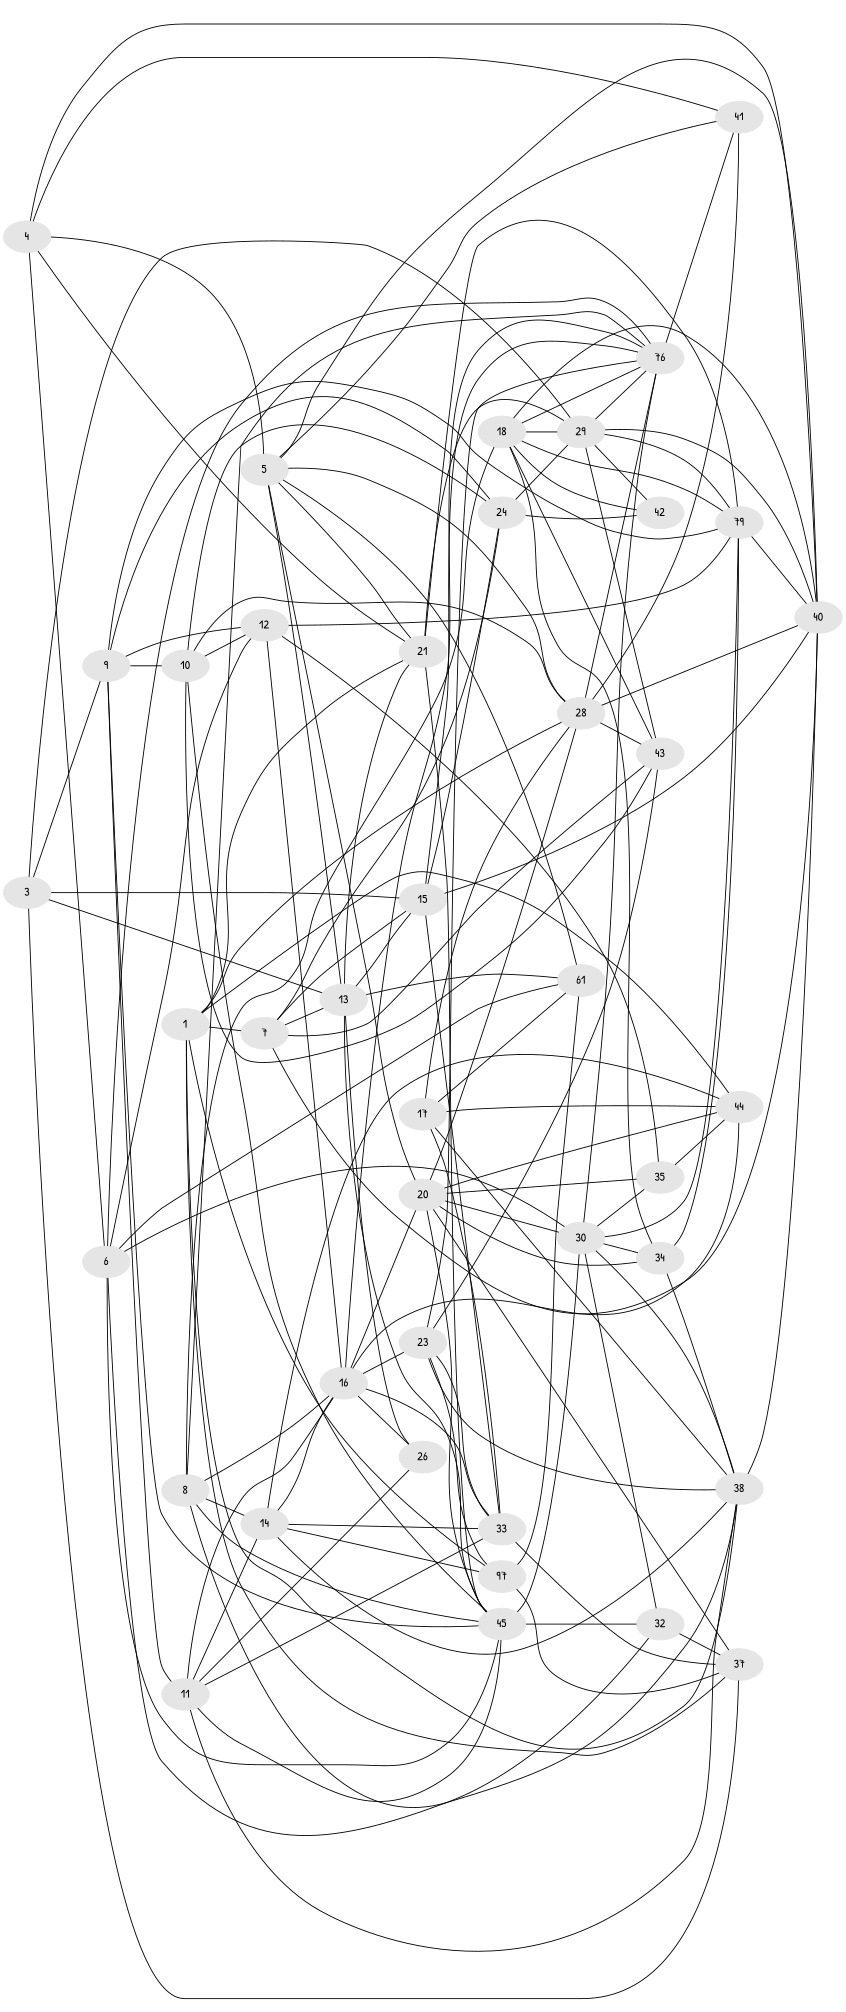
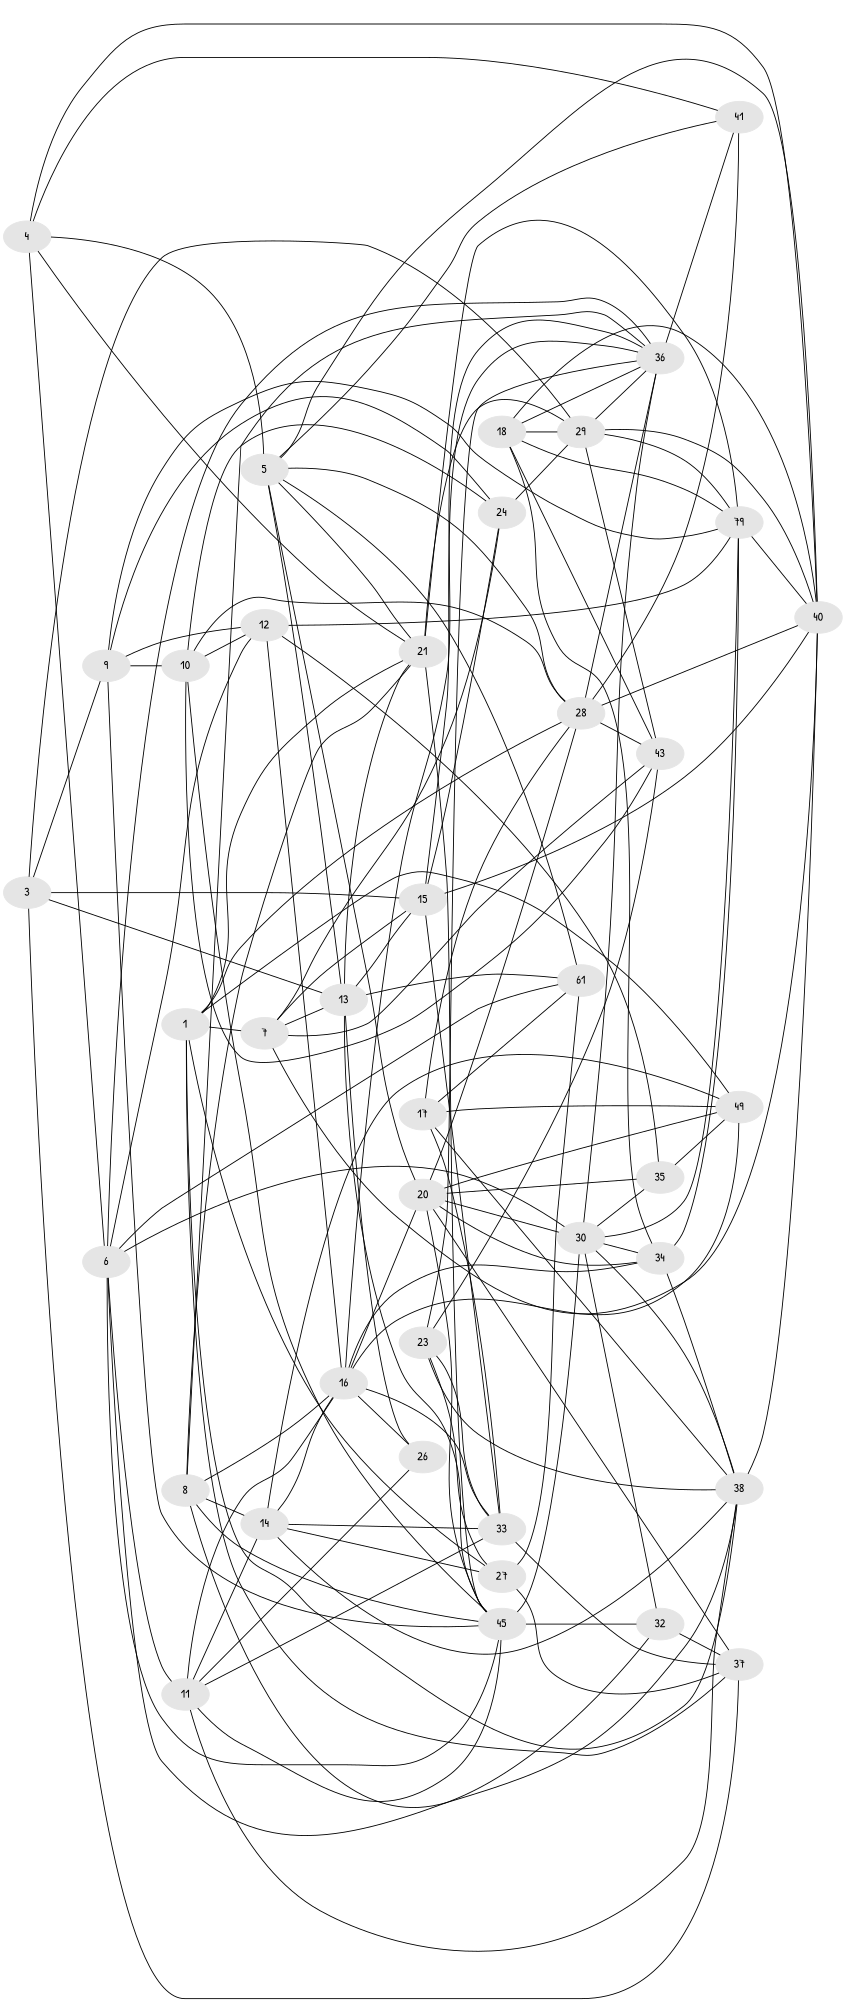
(660, 358) -> (660, 358)
(660, 513) -> none
(263, 994) -> (225, 1064)
(739, 1107) -> (739, 1107)
(136, 1334) -> (127, 1483)
(387, 1361) -> (486, 1265)
(502, 1577) -> (502, 1577)
